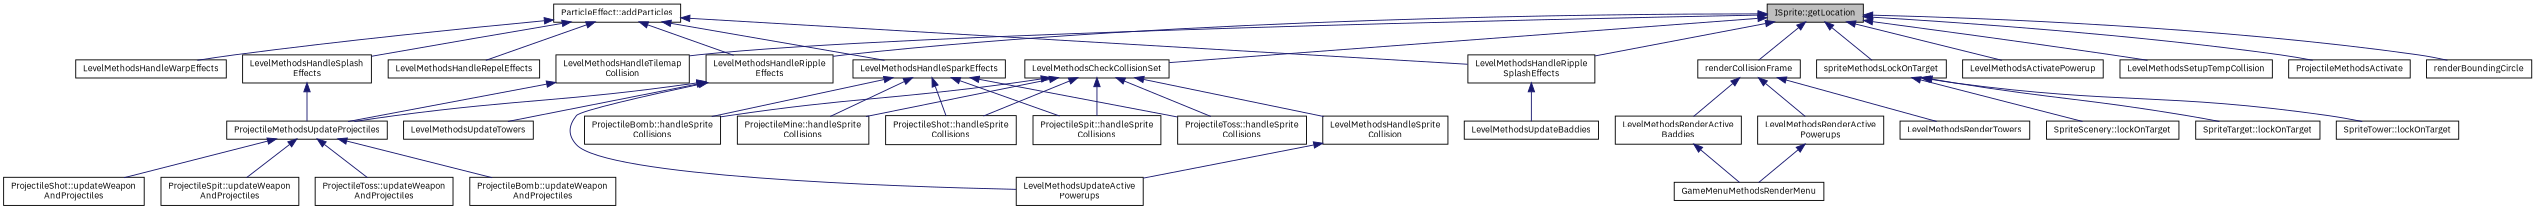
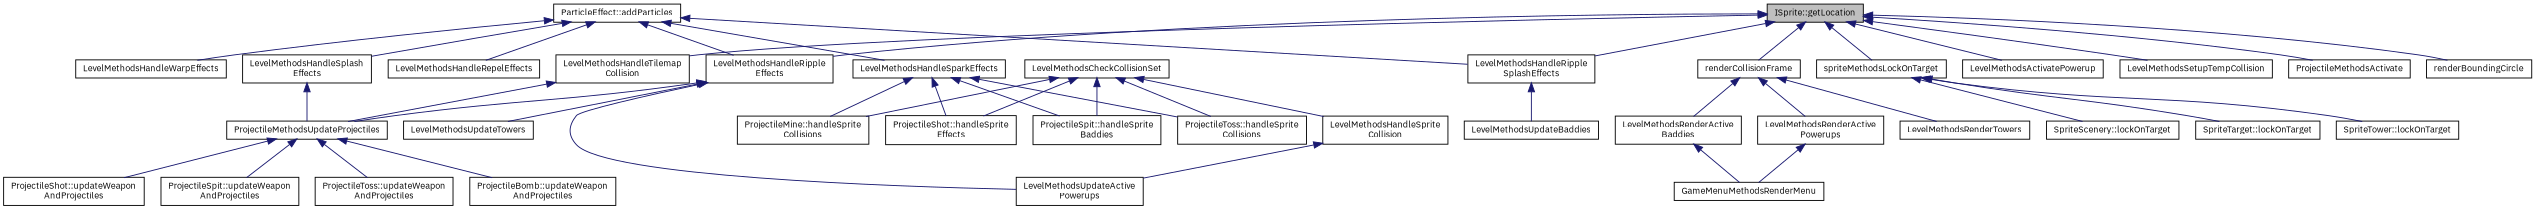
(1463, 40) -> none
(653, 130) -> none
(951, 130) -> (951, 130)
(1097, 130) -> (1097, 130)
